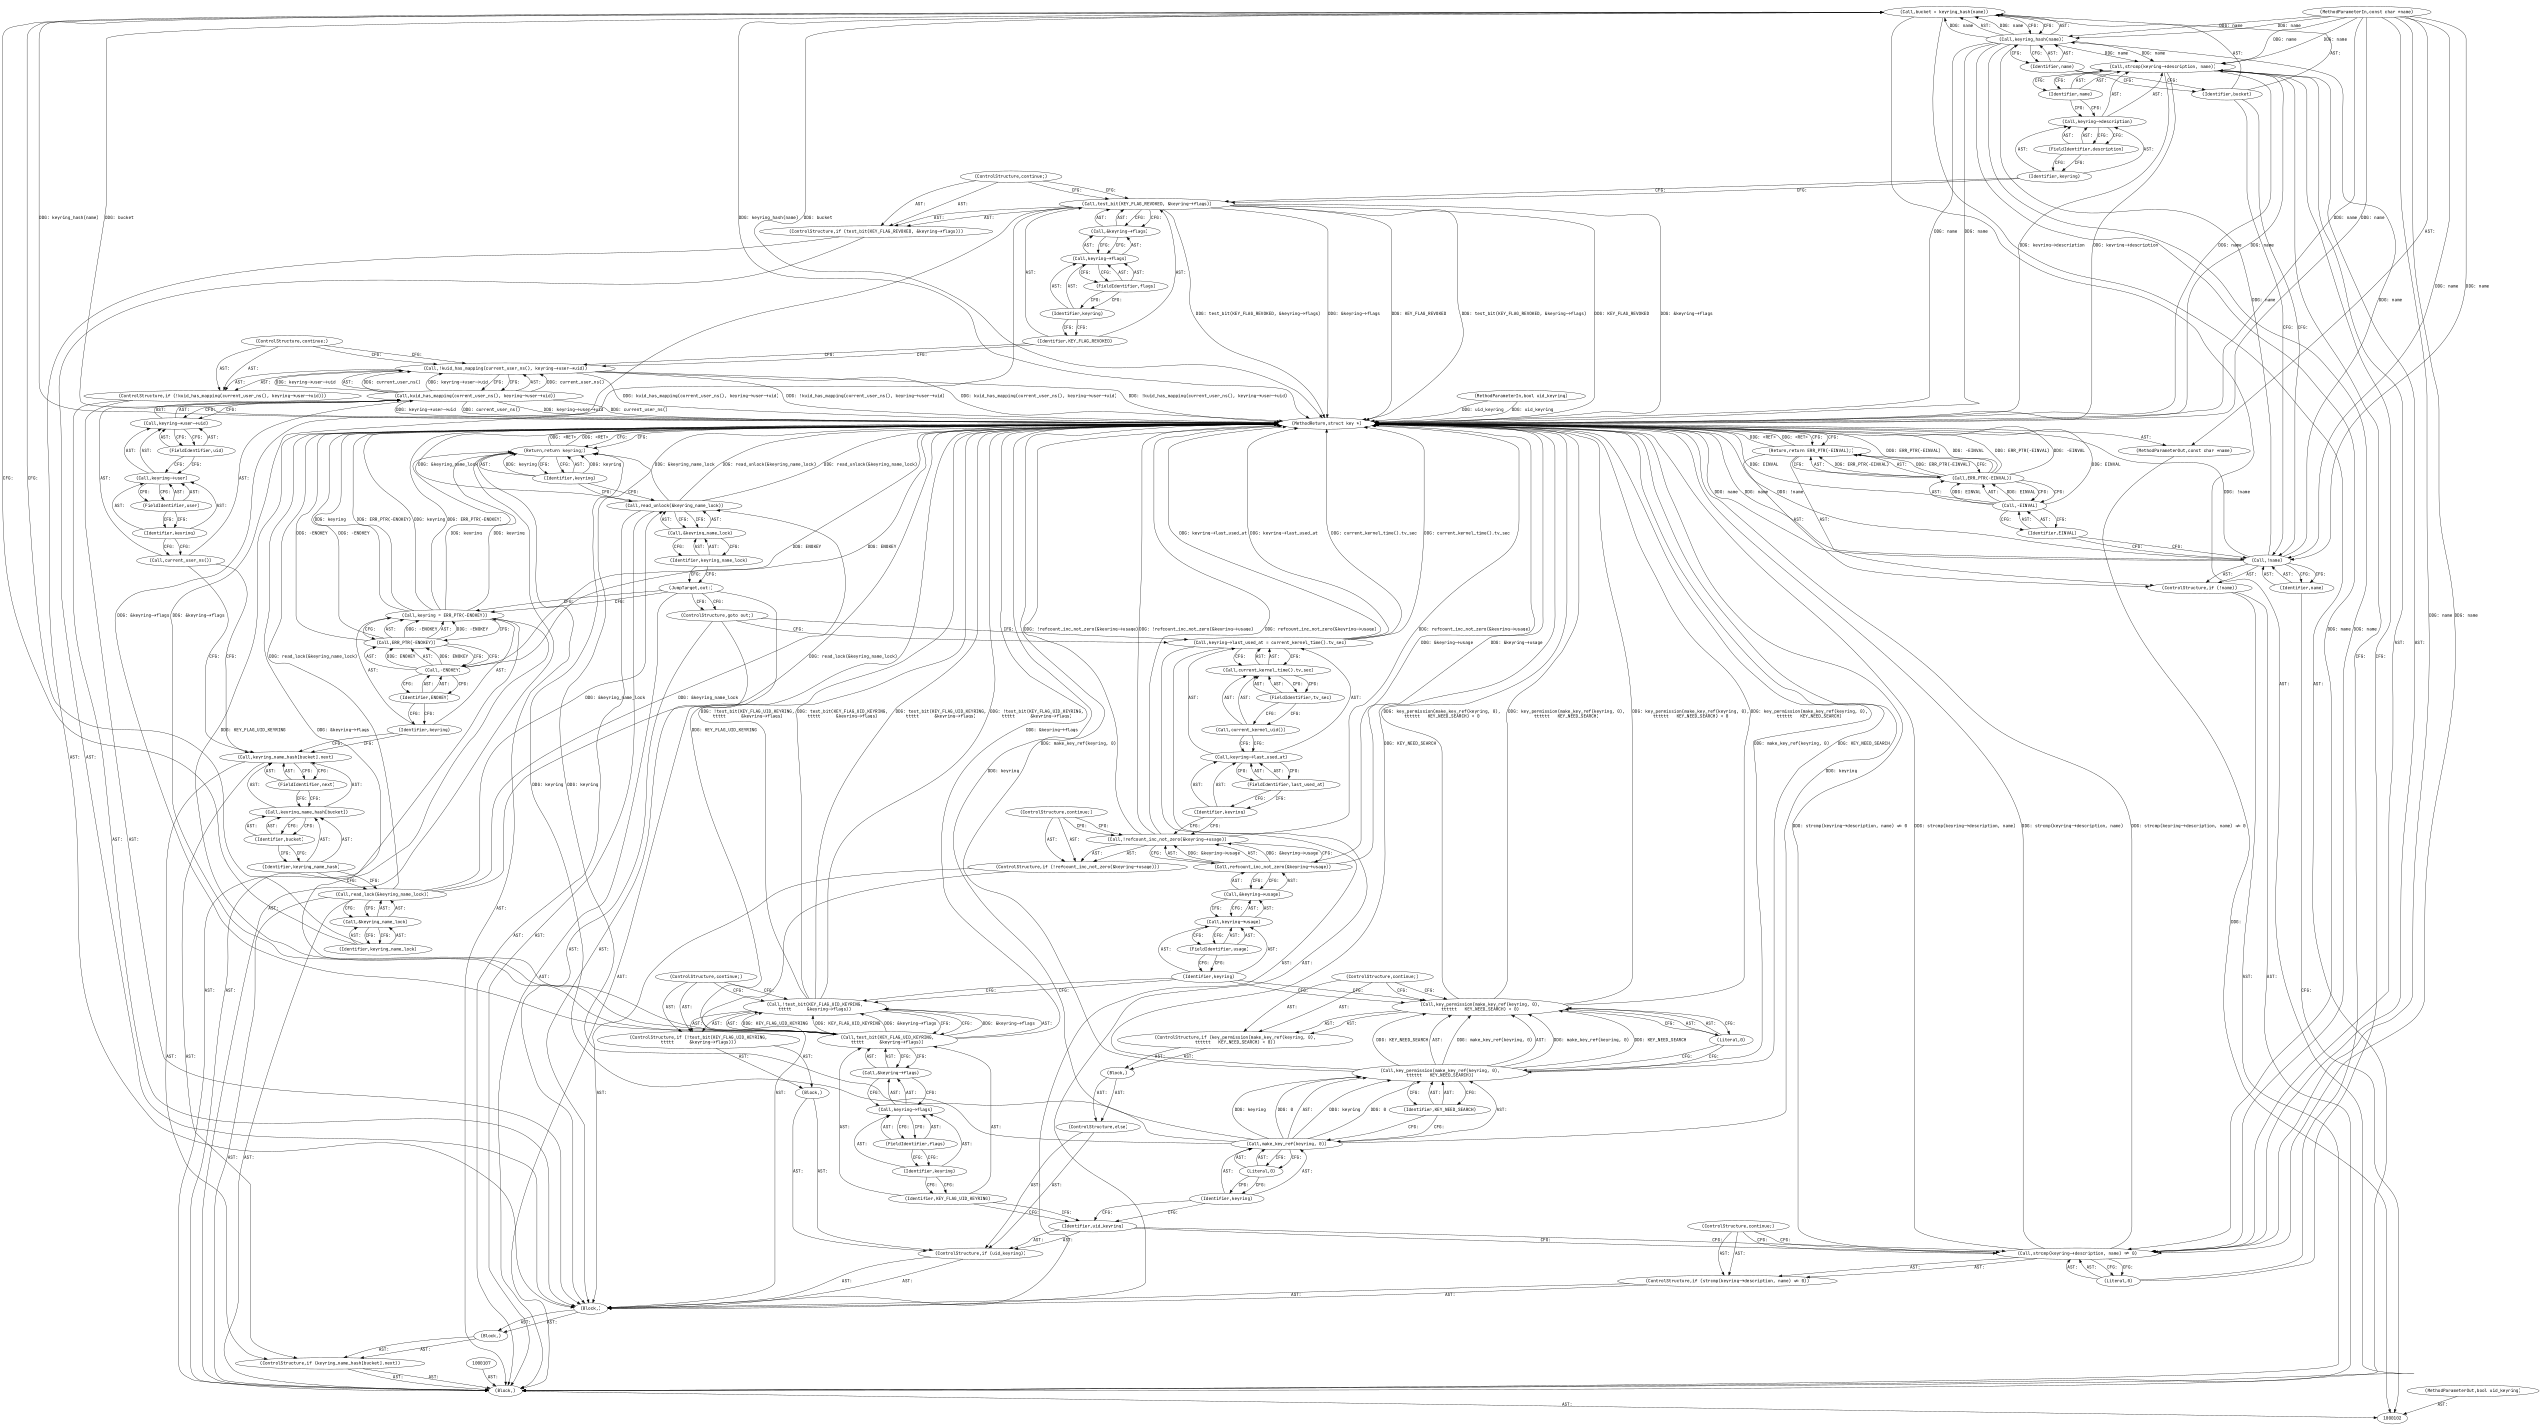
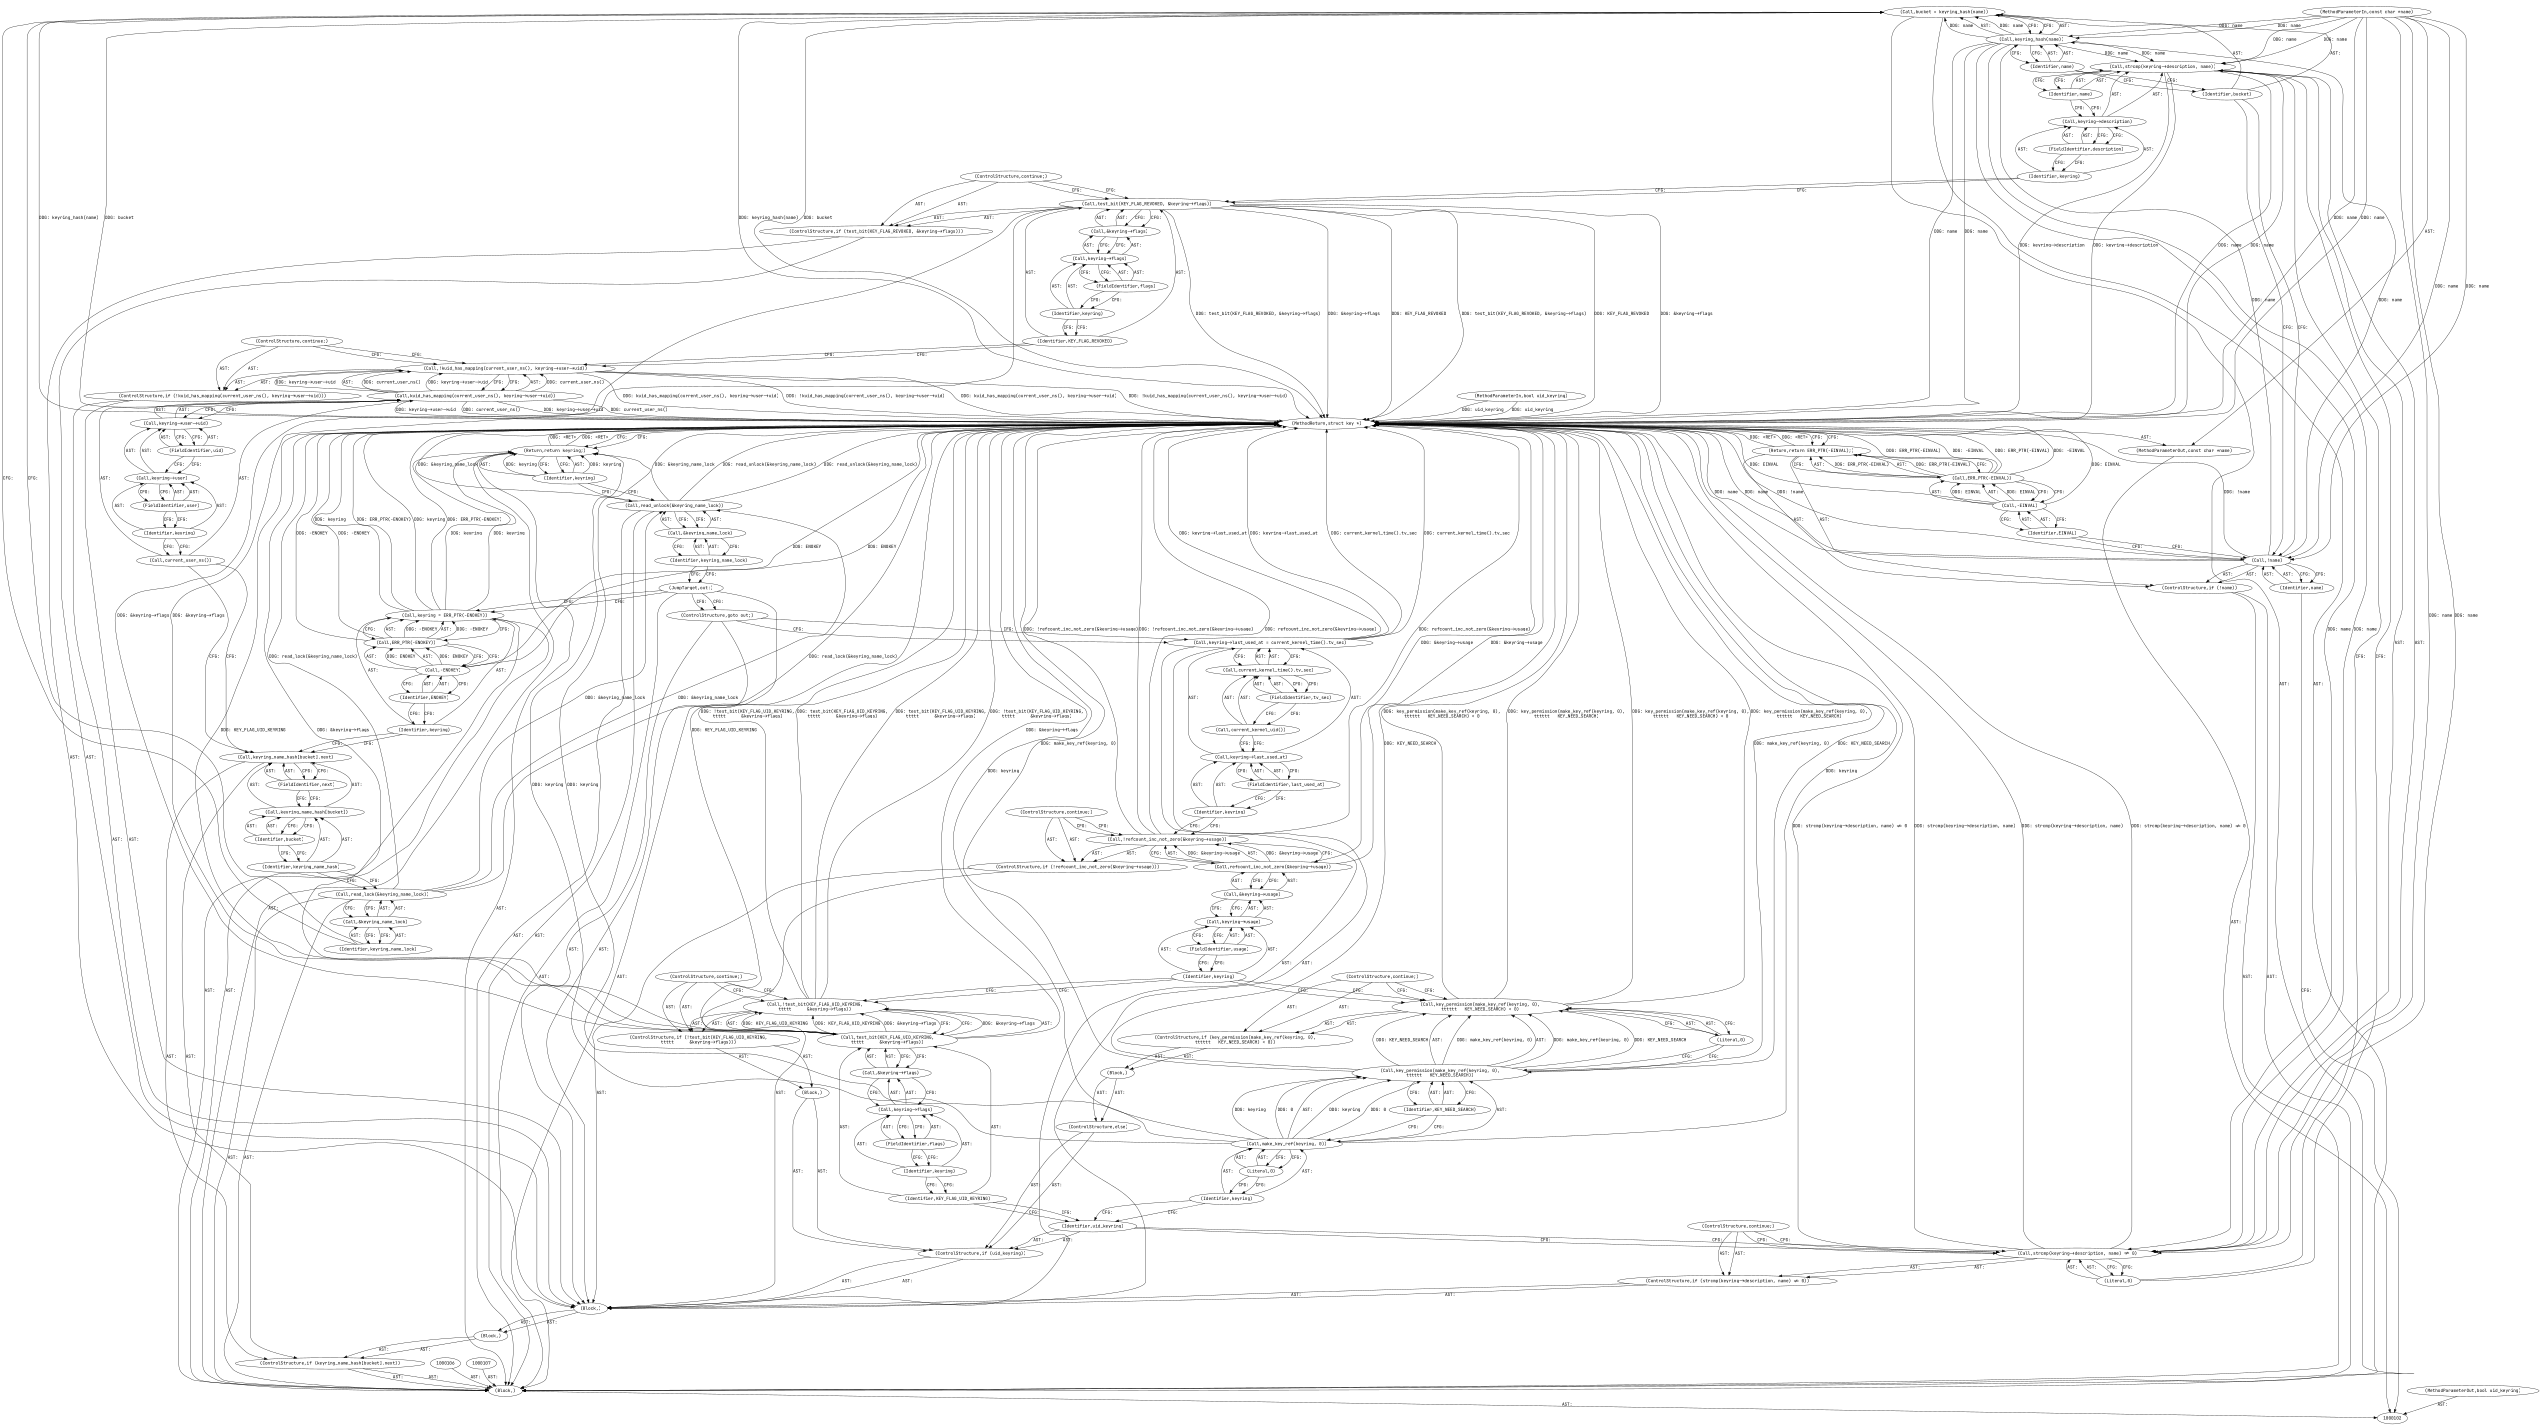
(2238, 922) -> (2238, 922)
none -> (445, 1363)
